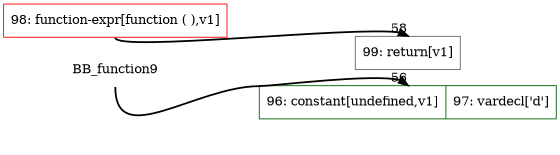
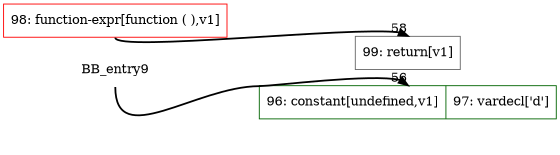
(115, 70) -> (115, 70)
